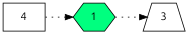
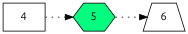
(94, 17) -> (94, 17)
(164, 17) -> (164, 17)
